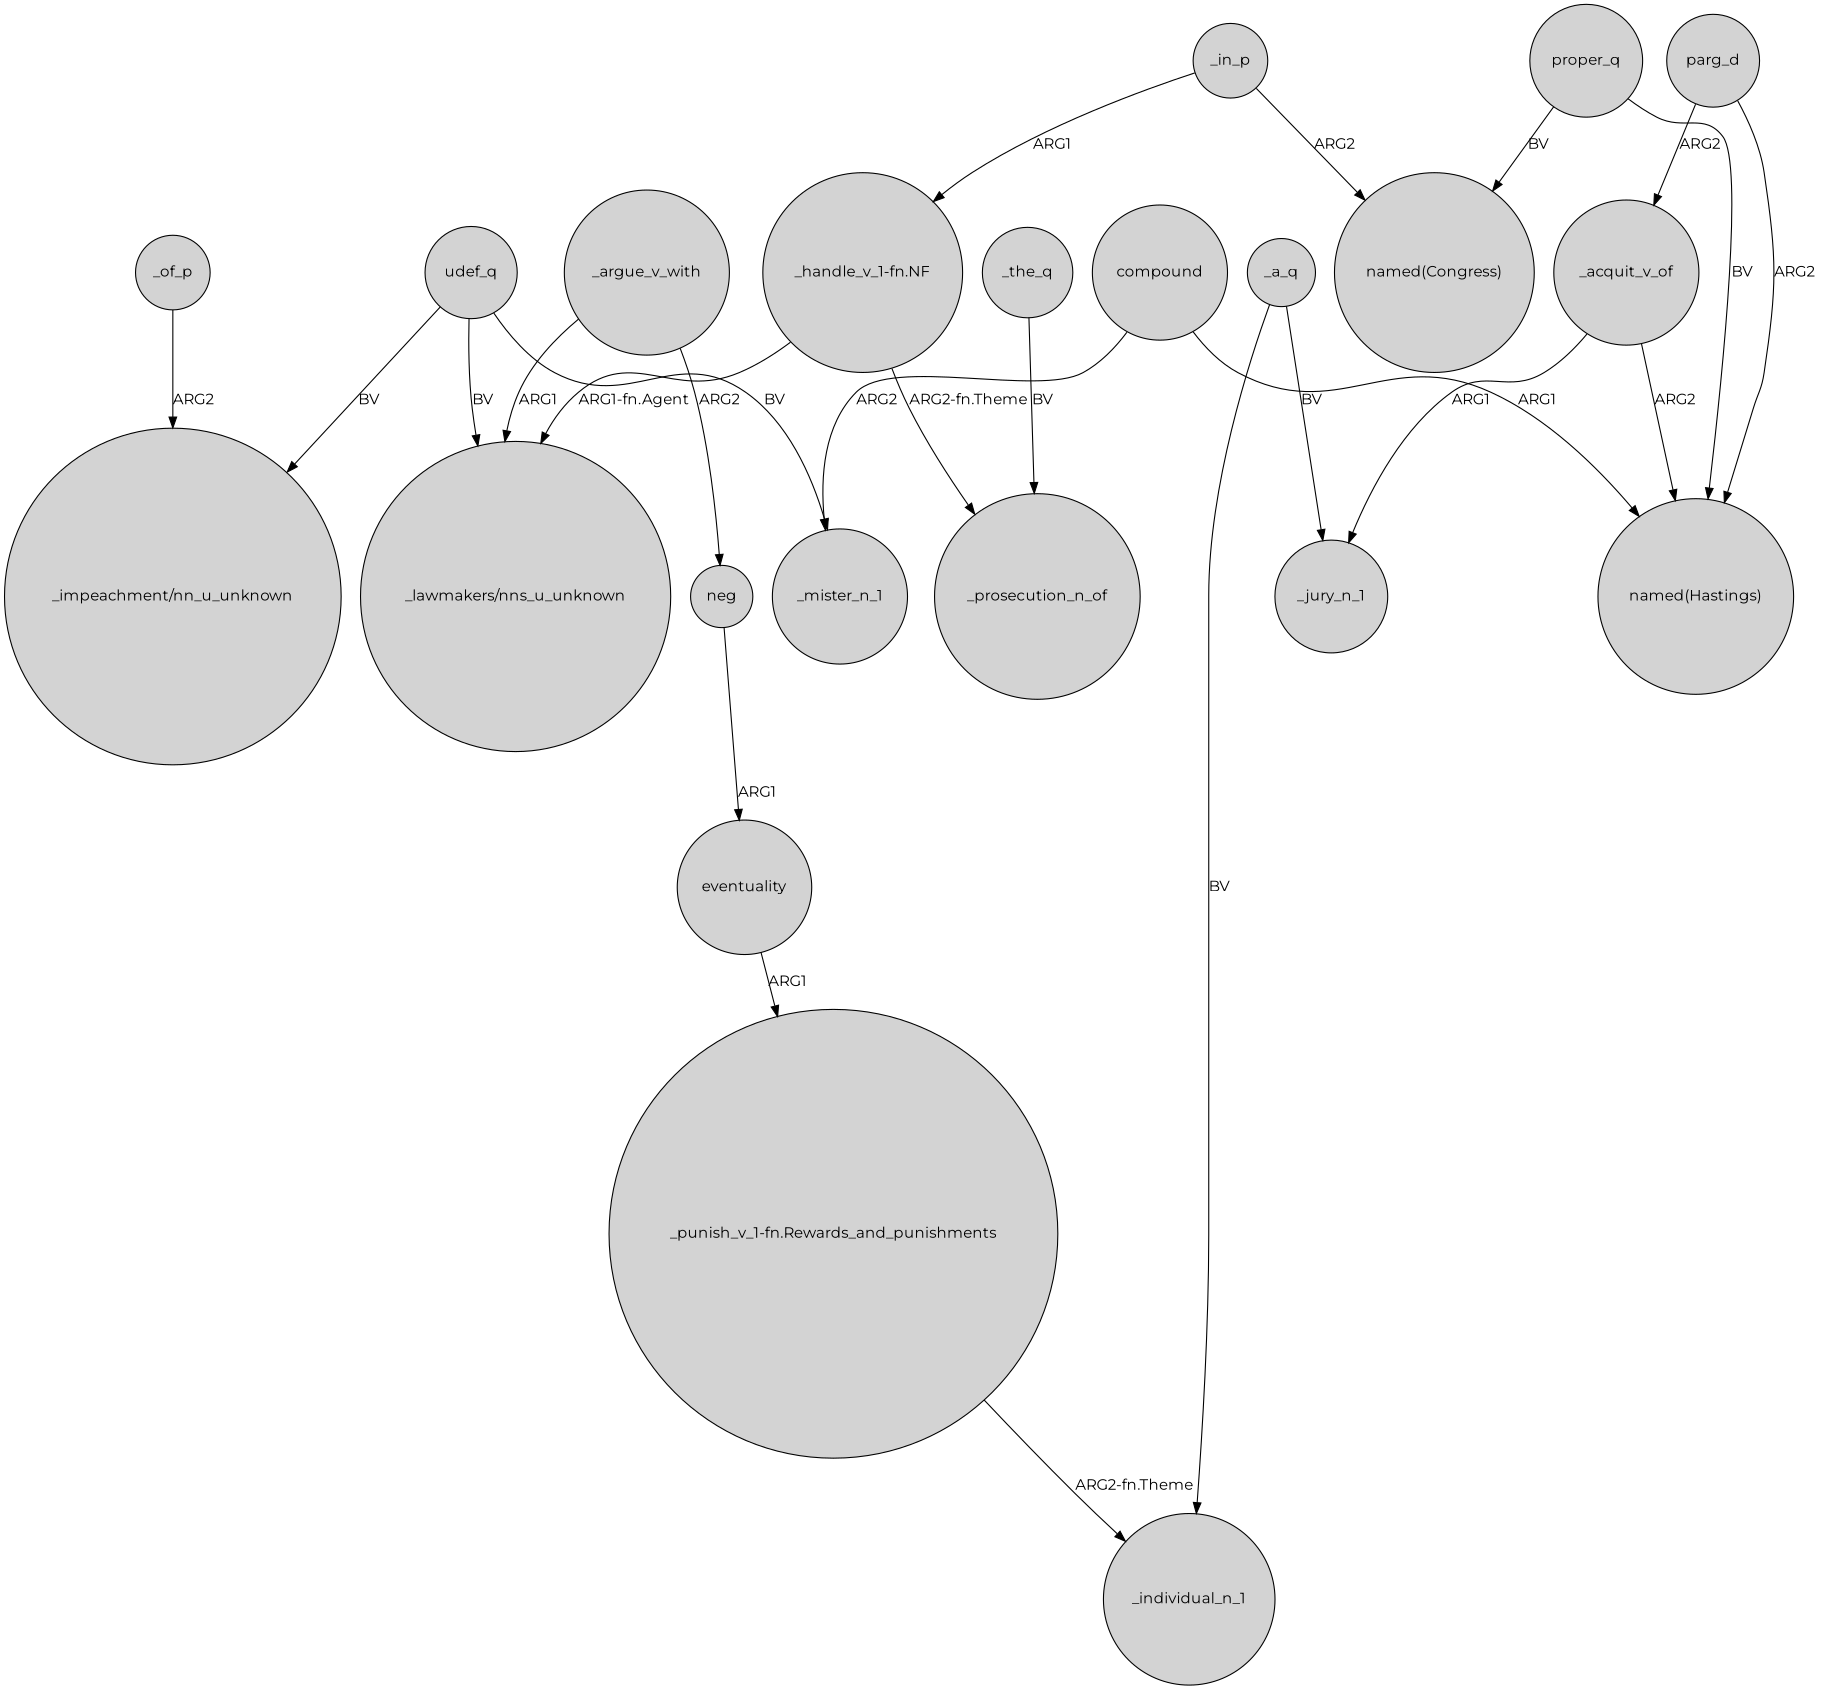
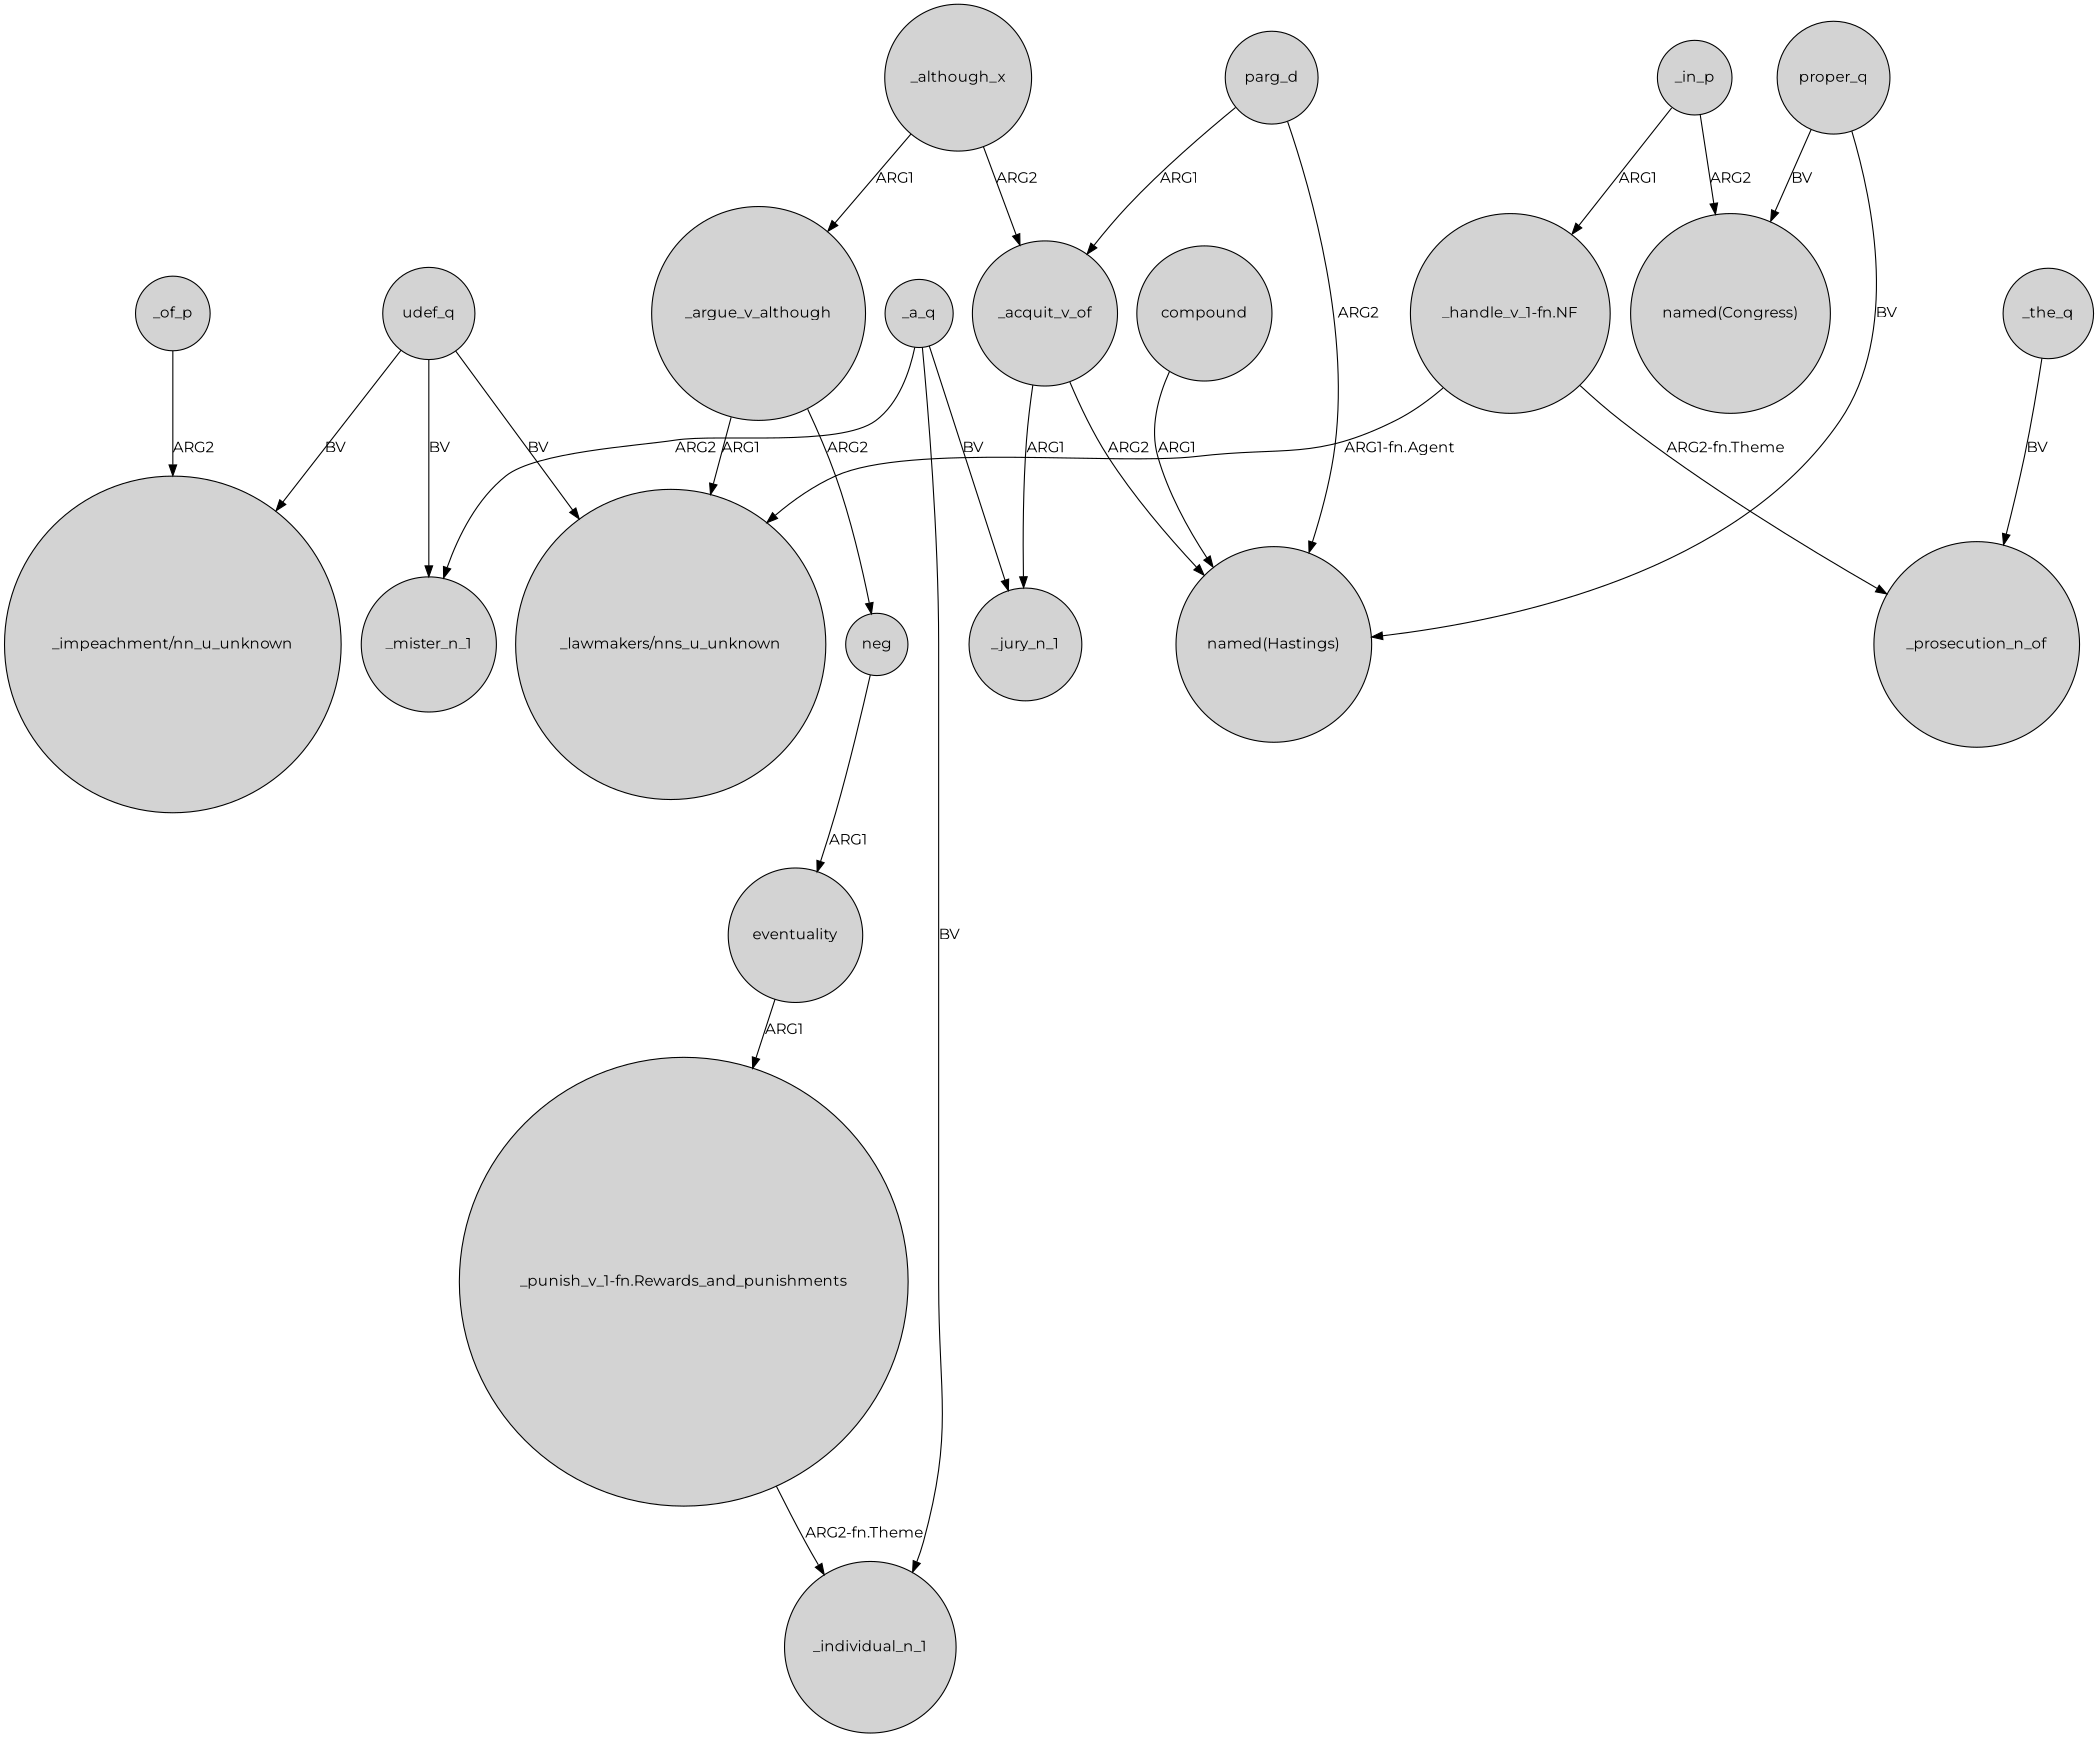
none -> (958, 78)
(1701, 145) -> (1179, 179)
(647, 273) -> (759, 313)
(931, 377) -> (677, 440)
